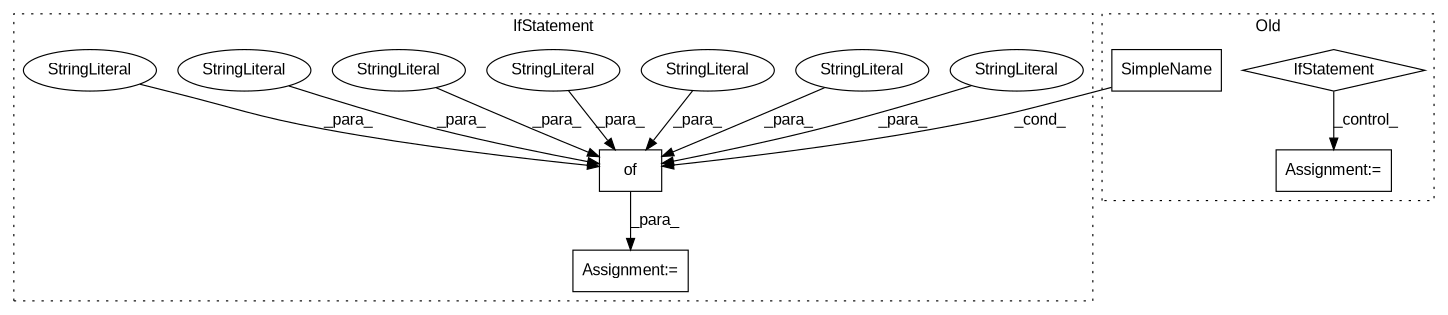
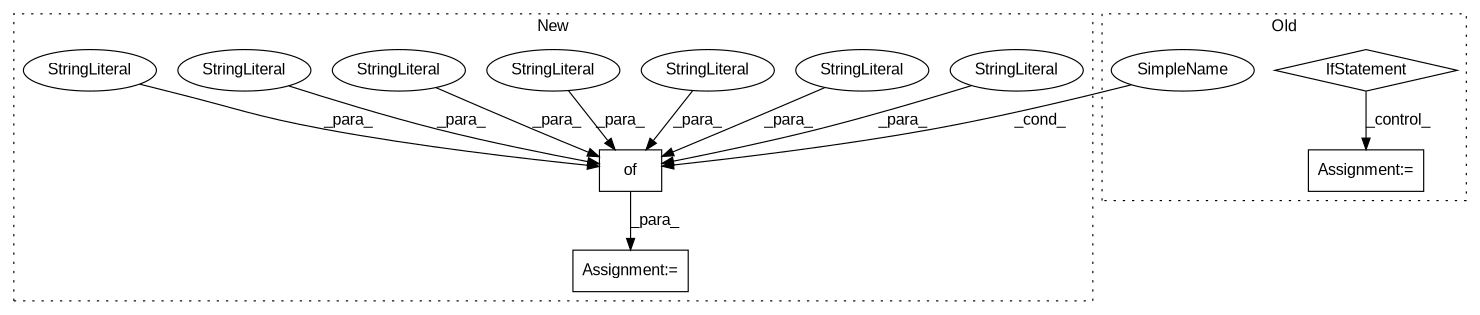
(553, 27) -> (553, 27)
(1167, 70) -> (1183, 70)
